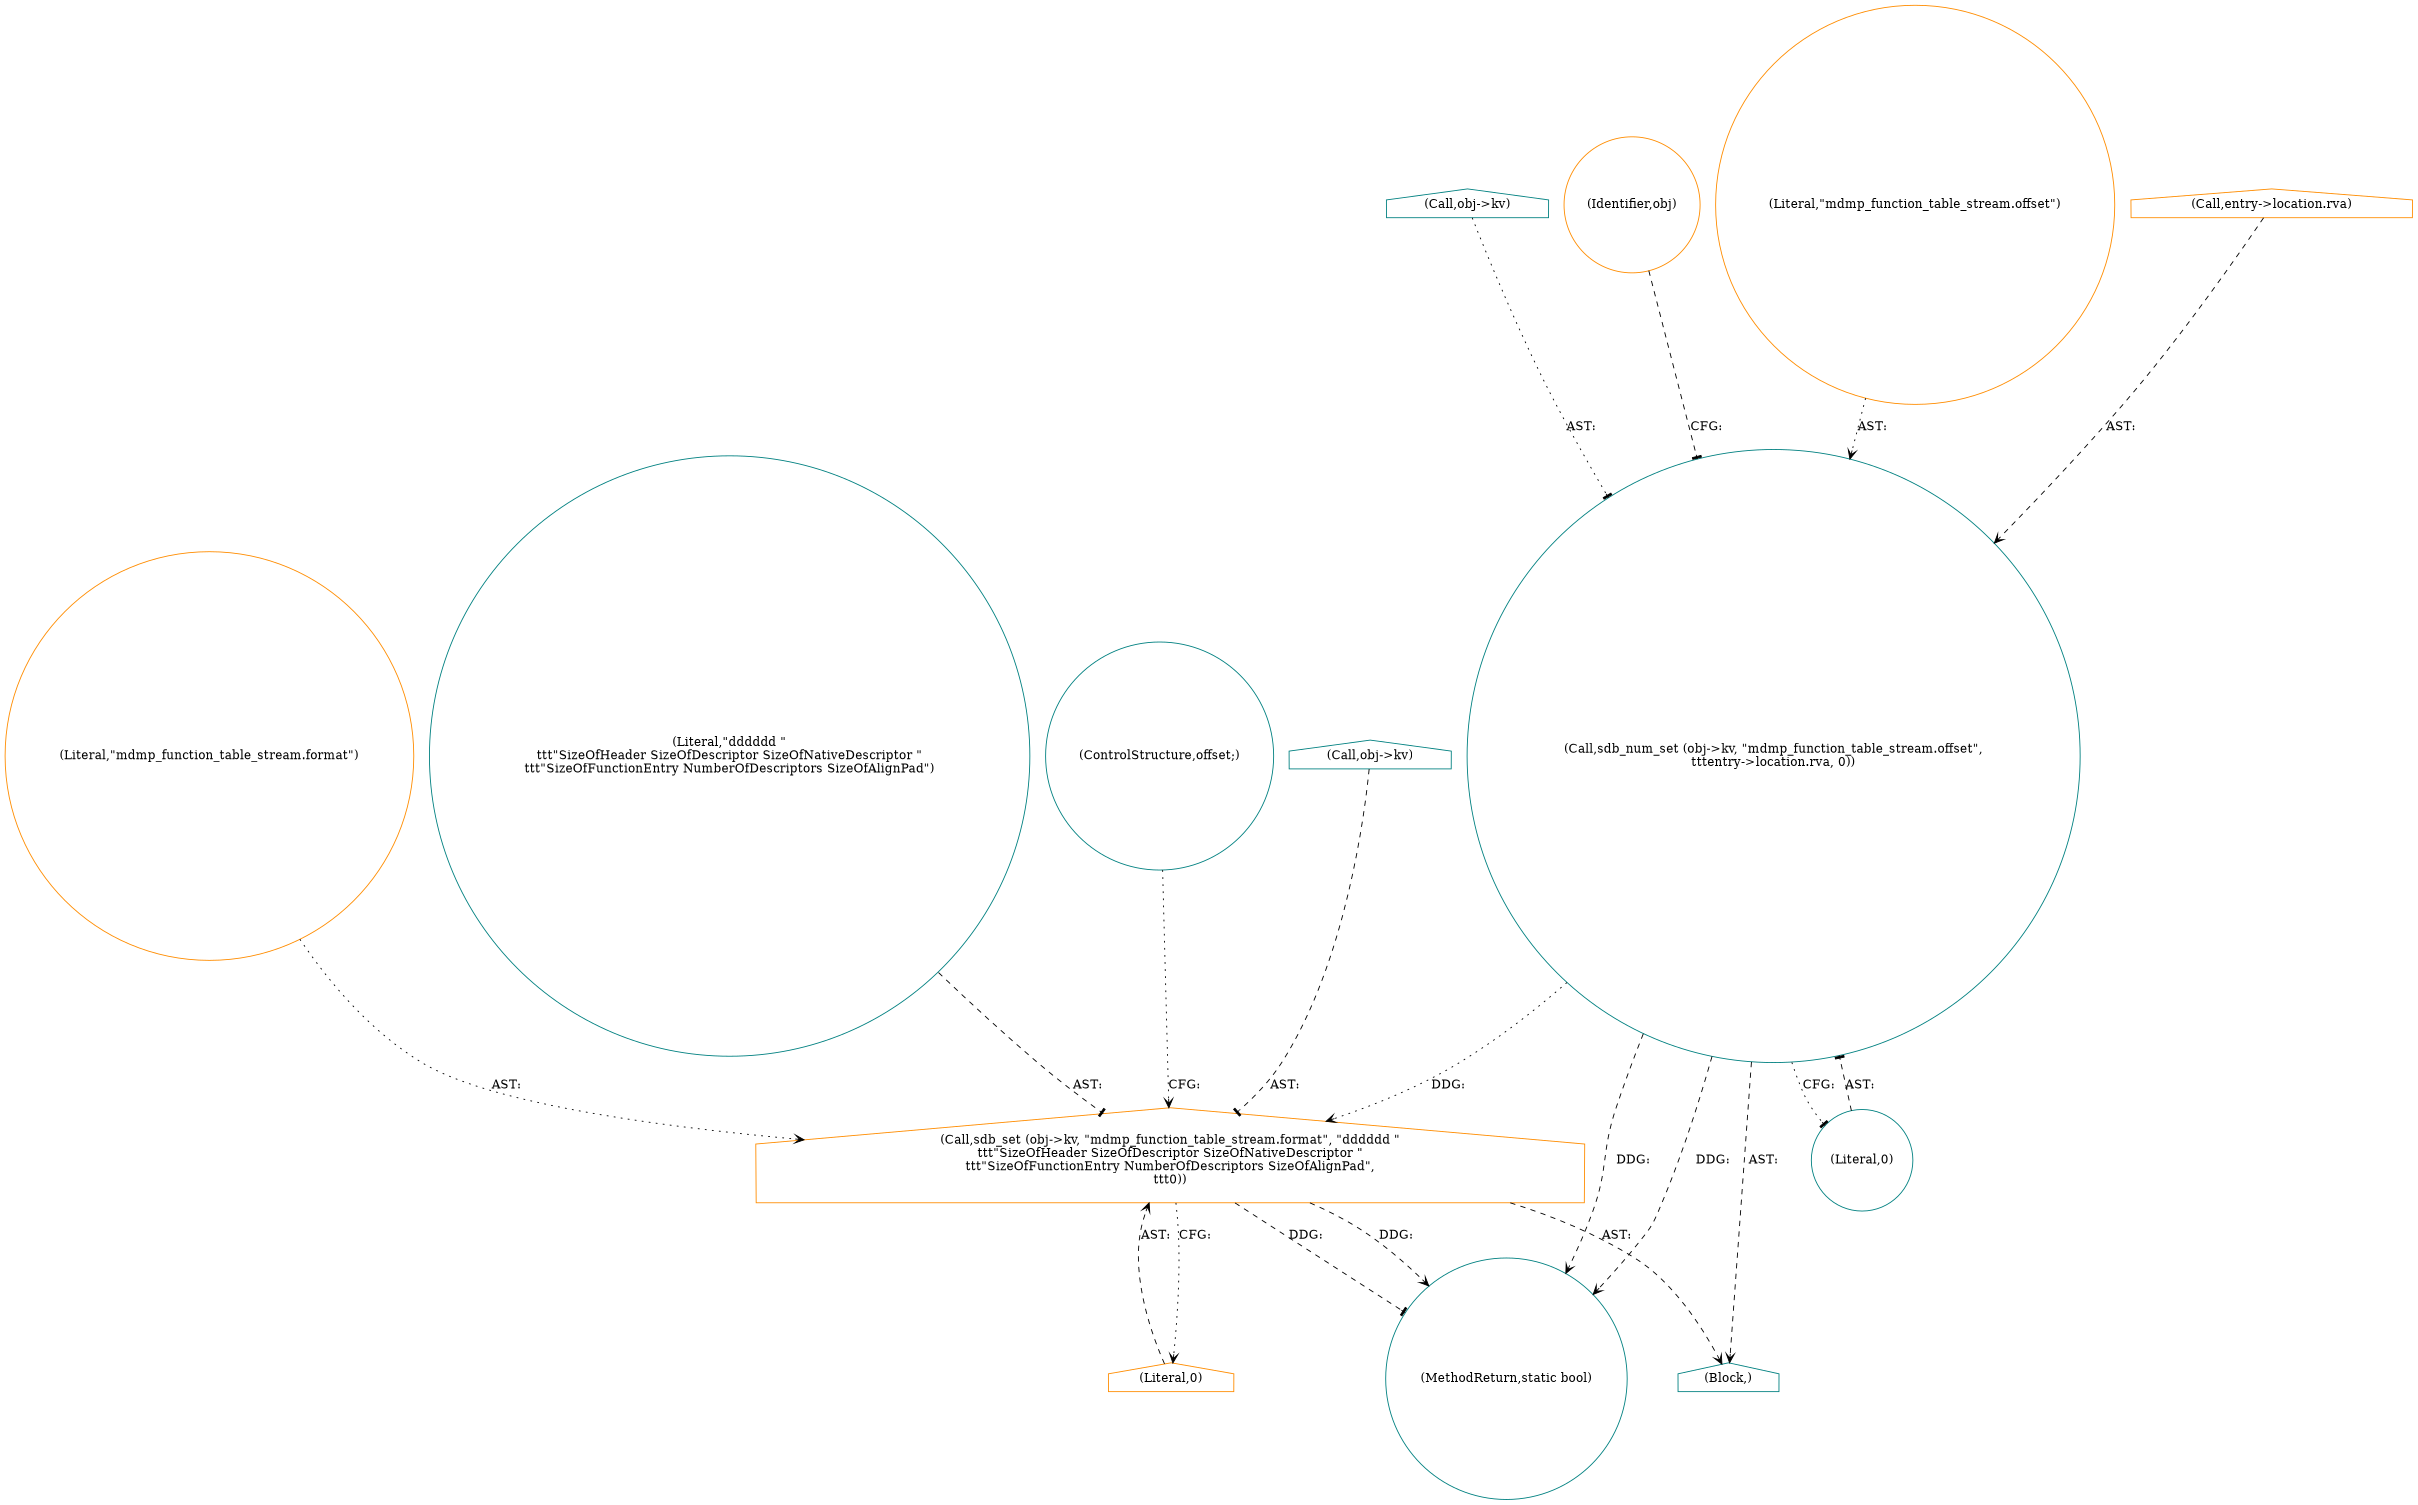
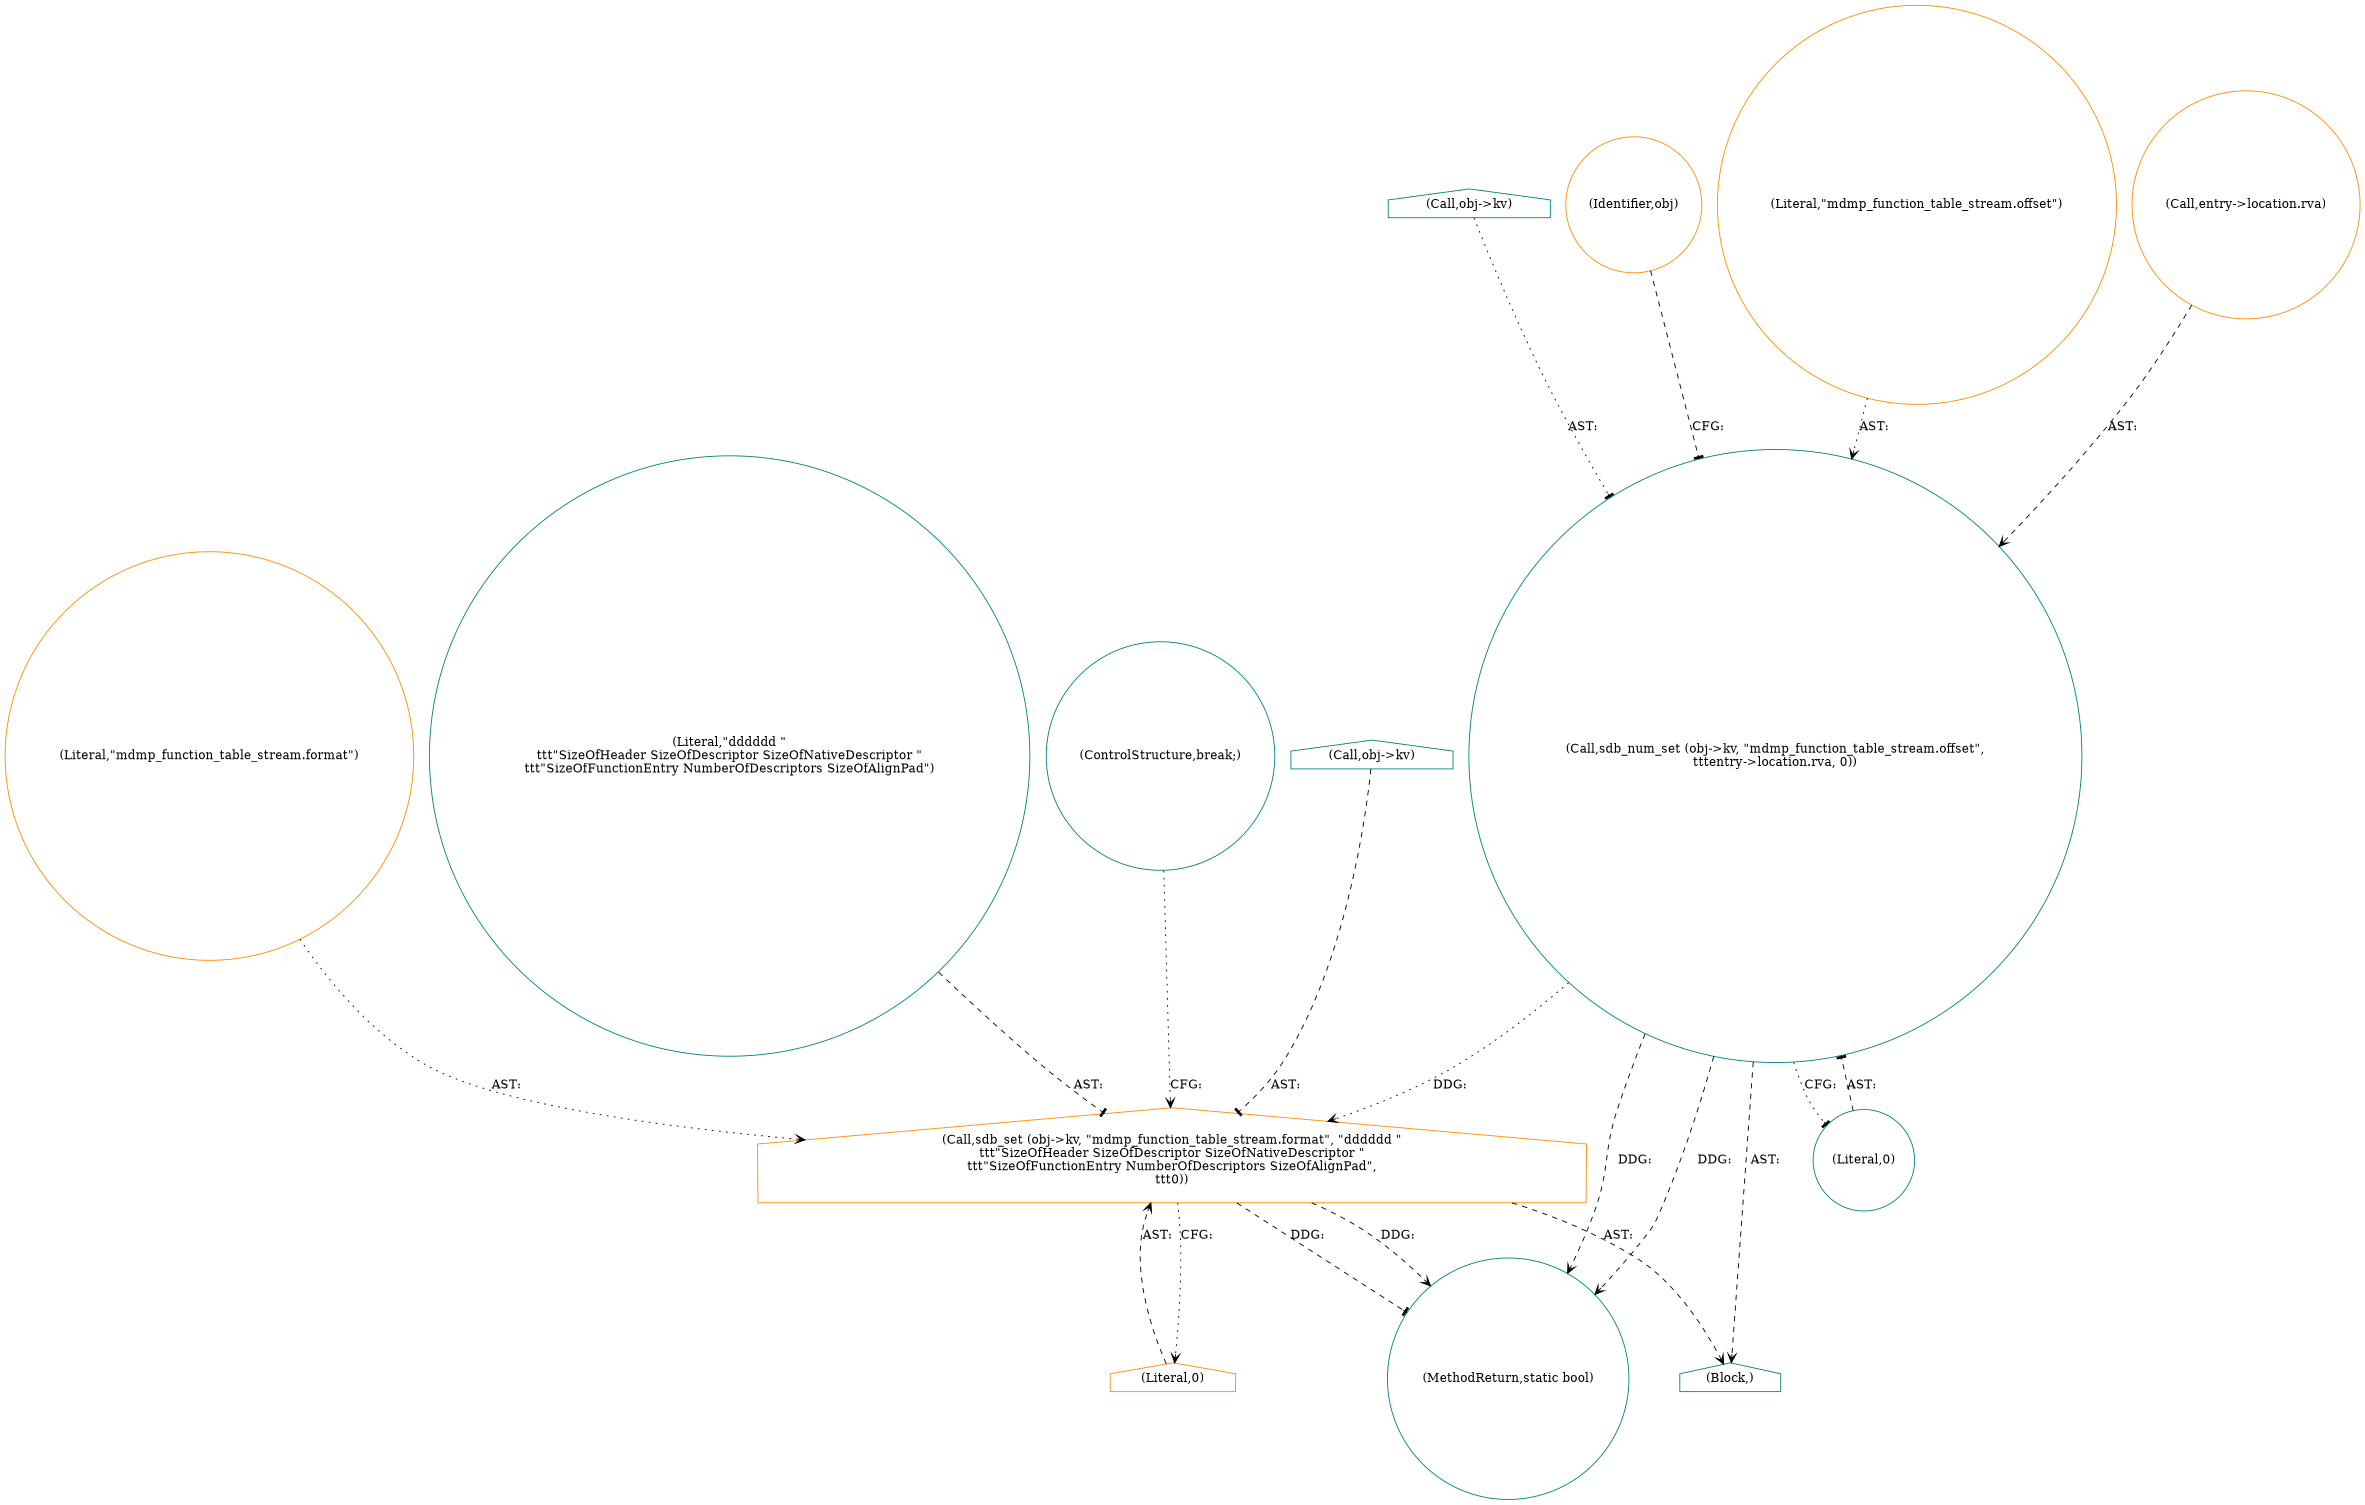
(2272, 205) -> (2246, 205)
(1160, 756) -> (1160, 756)
